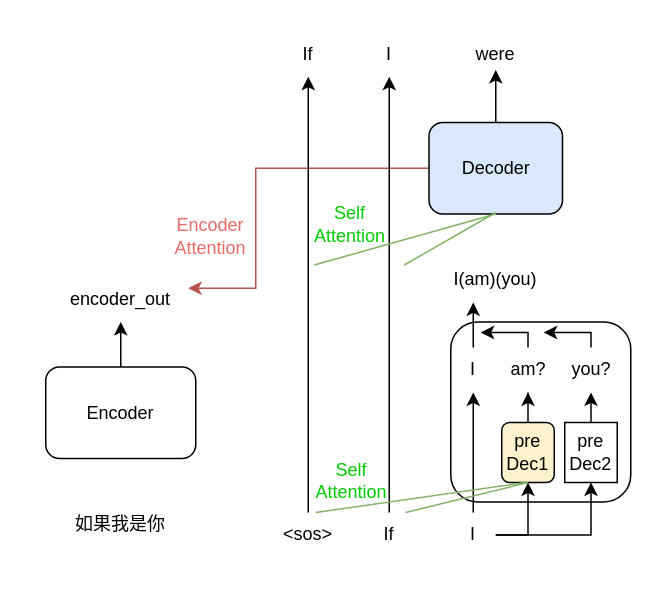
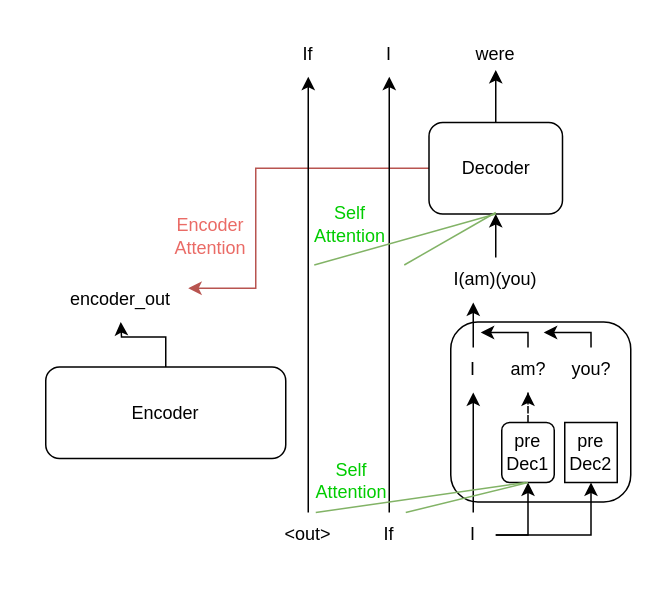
(496, 168) -> (496, 168)
none -> (496, 230)
(528, 412) -> (528, 412)
(591, 412) -> none
(121, 413) -> (166, 413)
(528, 452) -> (528, 452)
(121, 524) -> none
(308, 535) -> (308, 535)
